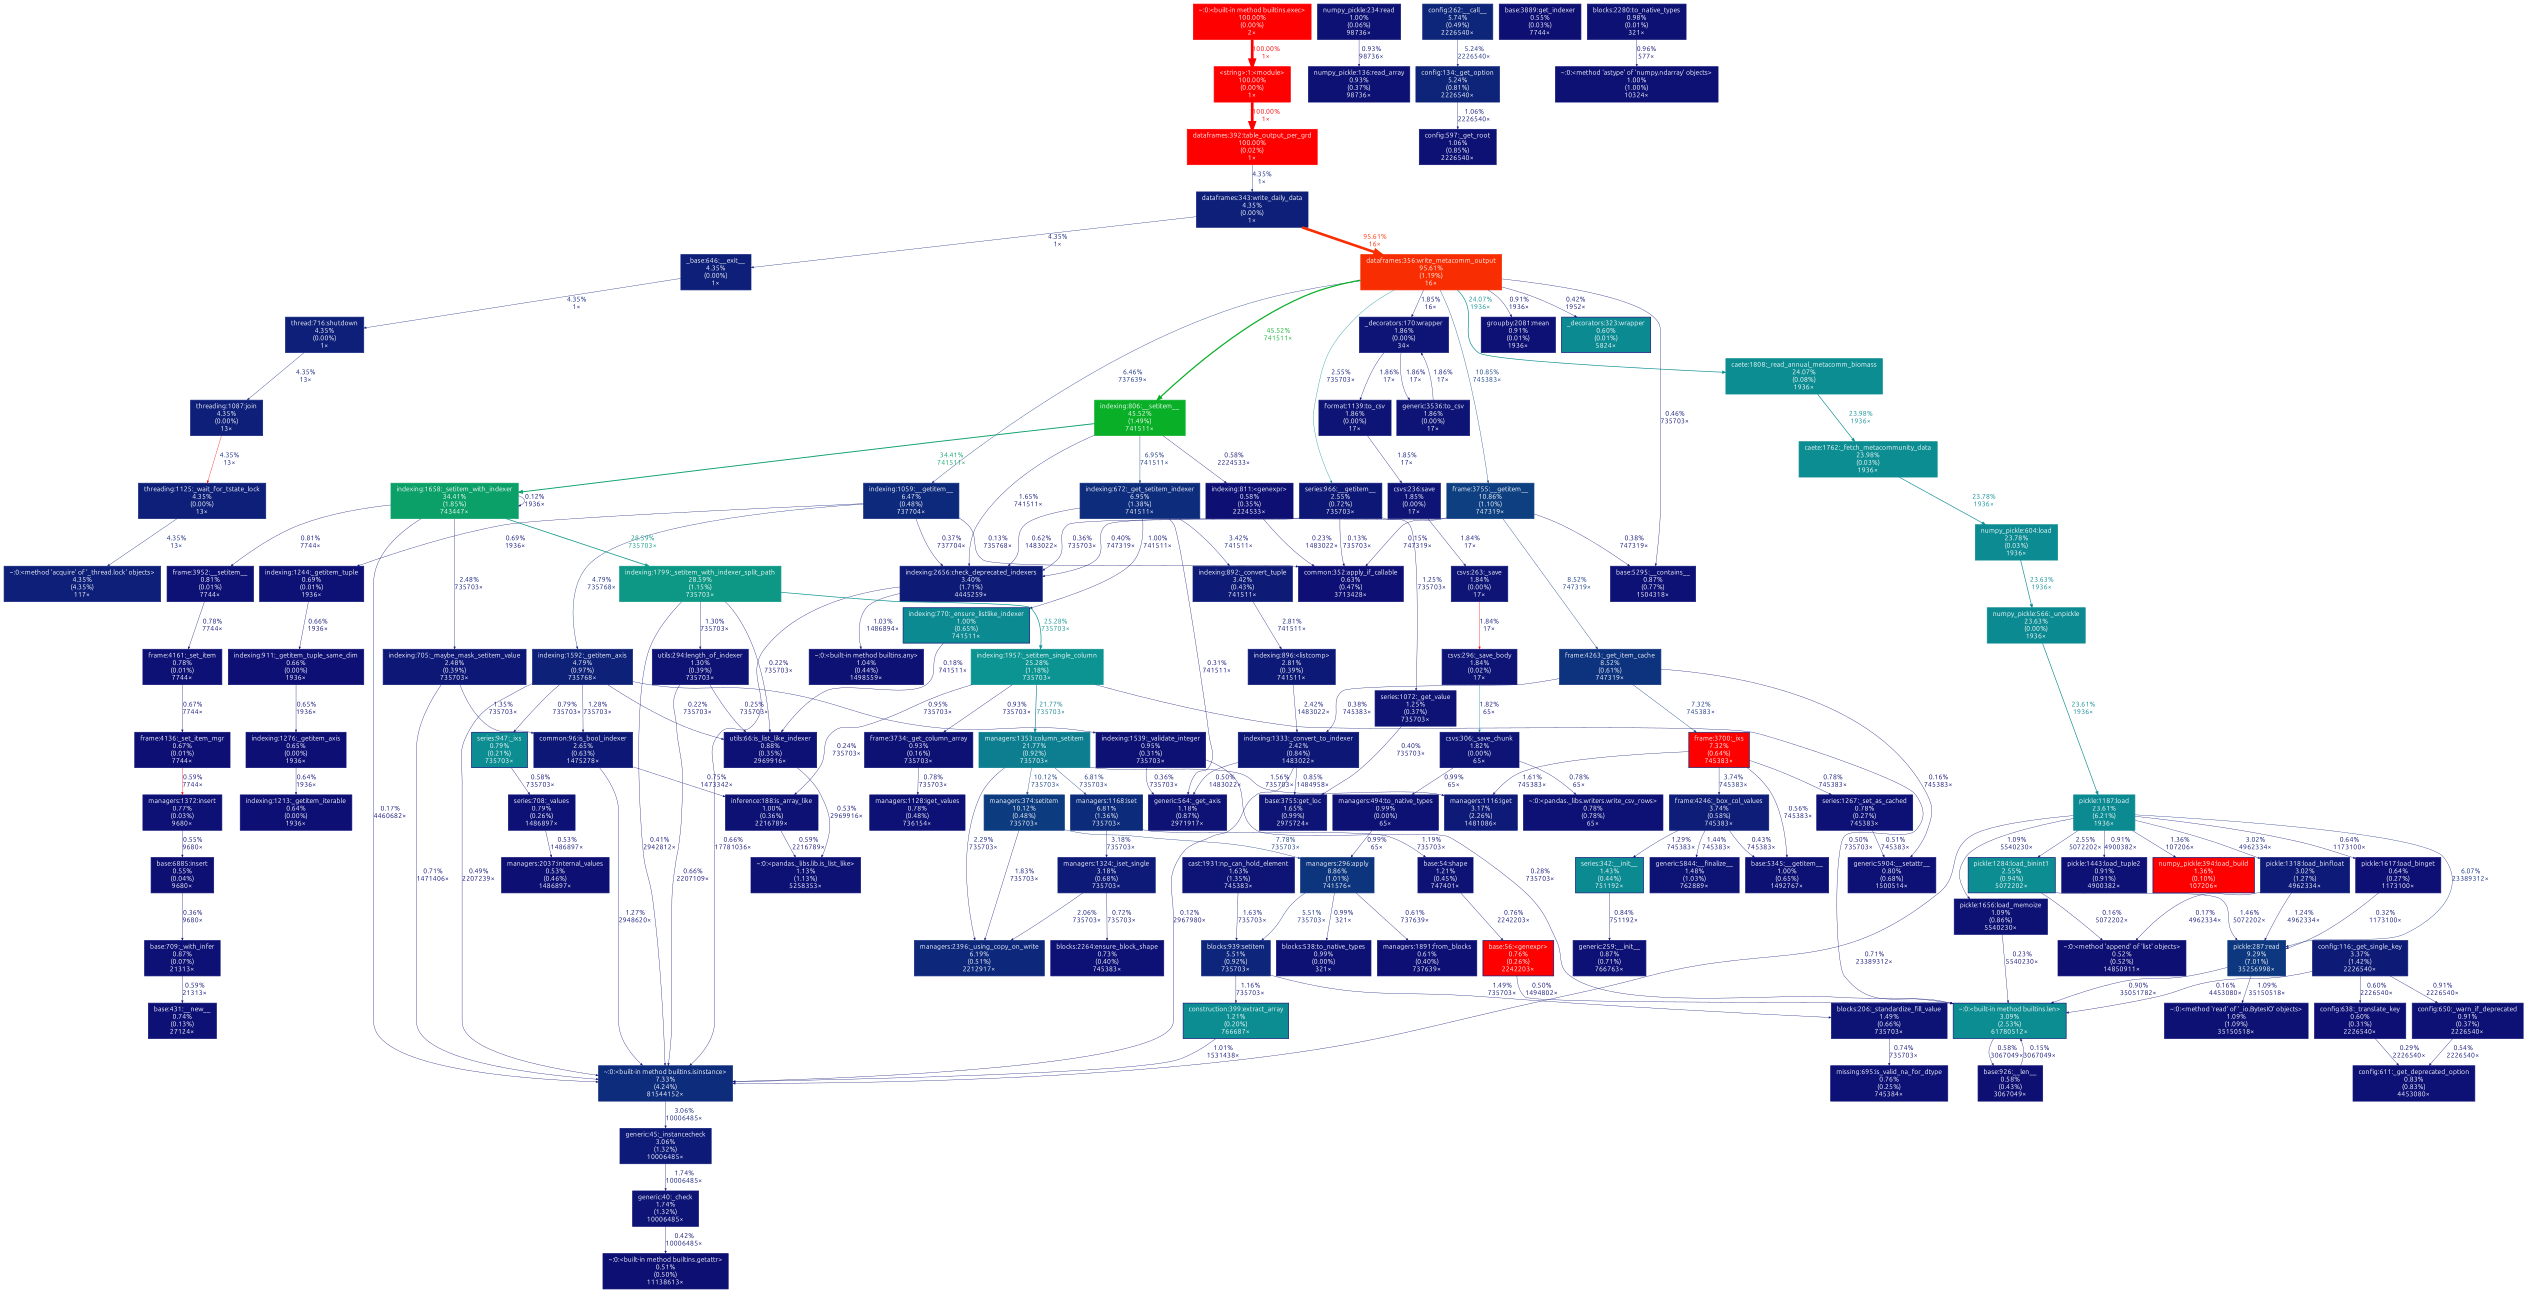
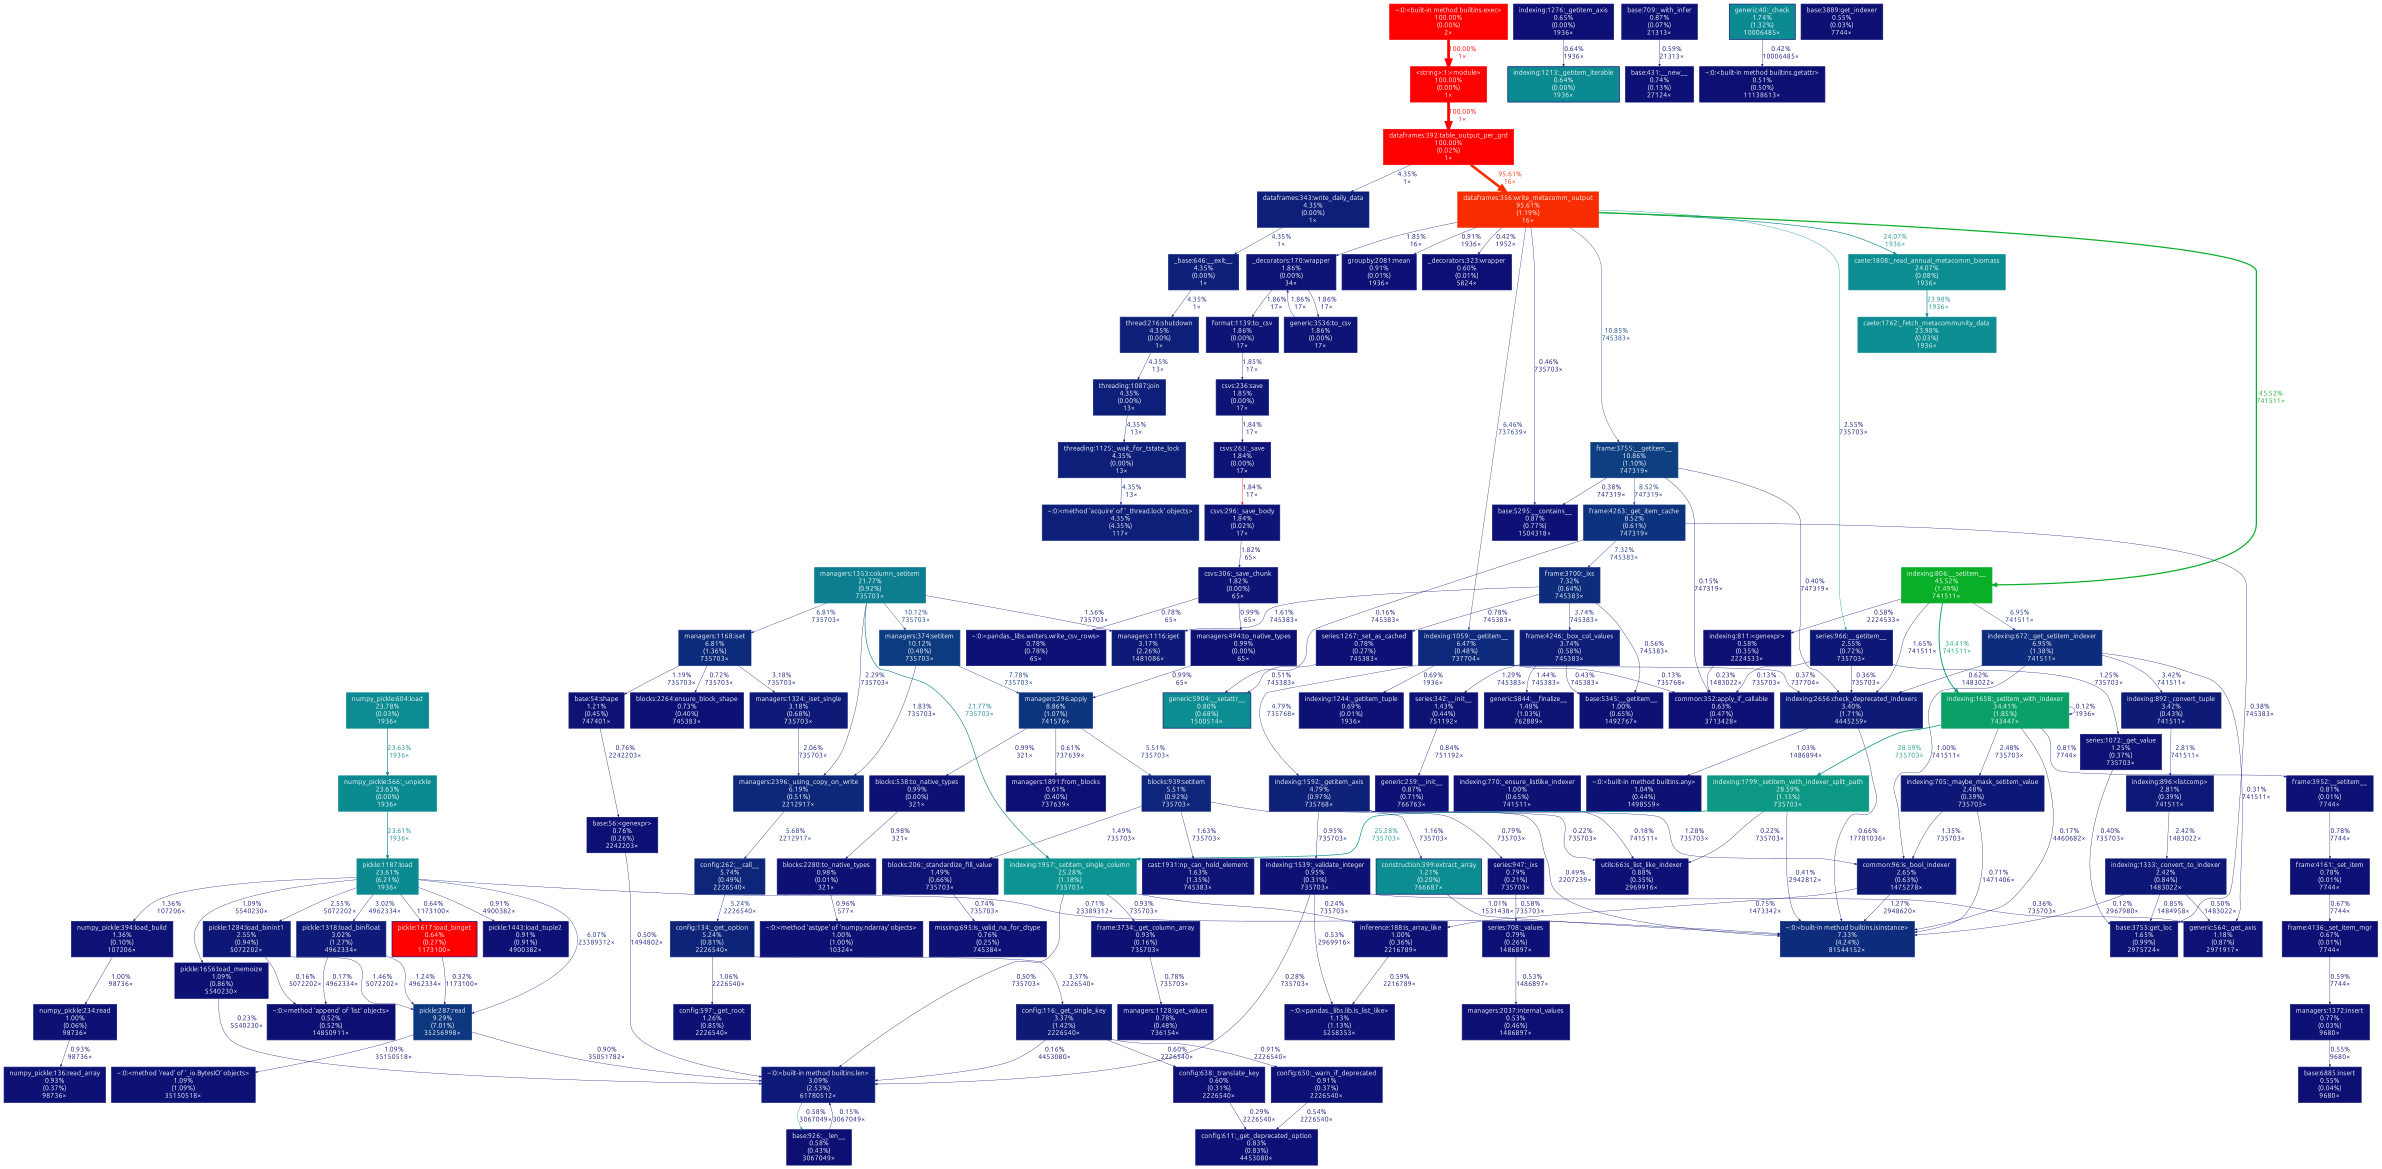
(1458, 147) -> (712, 1022)
(1338, 240) -> (1486, 176)
(325, 335) -> (1159, 335)
(1606, 335) -> (1467, 272)
(215, 458) -> (1126, 427)
(1941, 500) -> none
(1106, 581) -> (1931, 738)
(966, 625) -> (1517, 794)
(296, 667) -> none
(700, 667) -> none
(1429, 686) -> (2155, 548)
(1036, 707) -> (959, 718)
(1480, 707) -> (1240, 553)
(500, 750) -> (1516, 877)
(1719, 750) -> (1570, 585)
(182, 780) -> (2330, 979)
(826, 807) -> (1317, 949)
(296, 813) -> (1564, 84)
none -> (765, 834)
none -> (873, 834)
(1337, 875) -> (1056, 710)
(1610, 875) -> (1444, 710)
(1892, 875) -> (1207, 710)
(2012, 875) -> (247, 939)
(2204, 875) -> (122, 939)
(2398, 875) -> (435, 939)
(182, 915) -> none
(1107, 915) -> (702, 678)
(1237, 915) -> (1187, 834)
none -> (921, 958)
(1518, 958) -> (622, 835)
none -> (99, 980)
(2010, 1021) -> (818, 1085)
(1989, 1051) -> (798, 1115)
(666, 1146) -> none
(666, 1209) -> (1762, 22)
